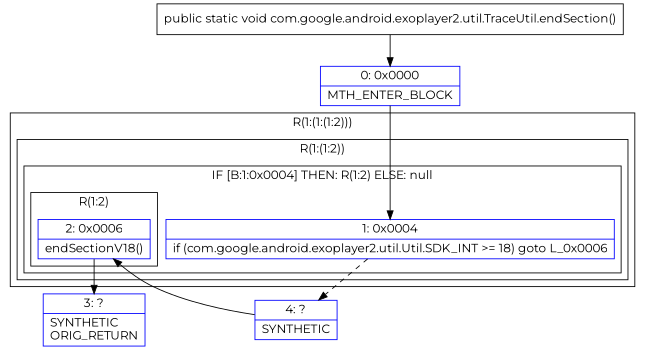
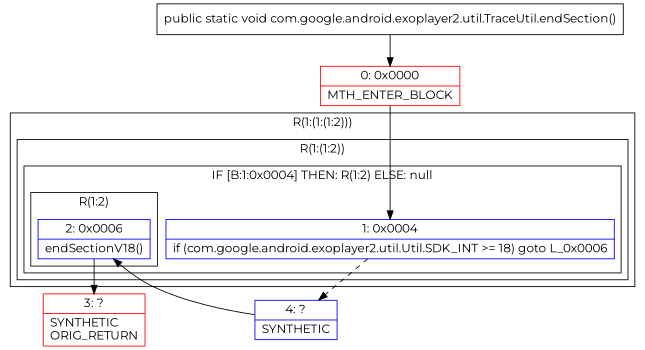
(390, 86) -> (390, 86)
(94, 320) -> (94, 320)
